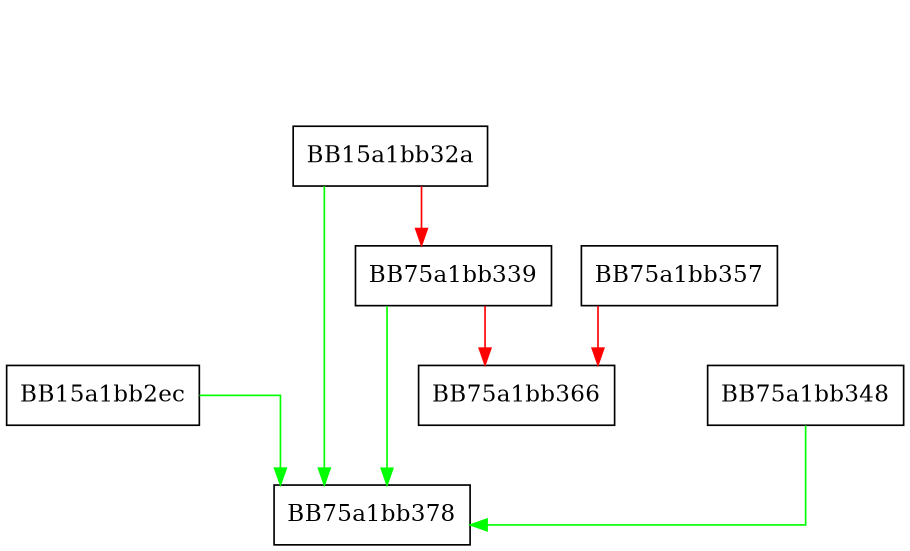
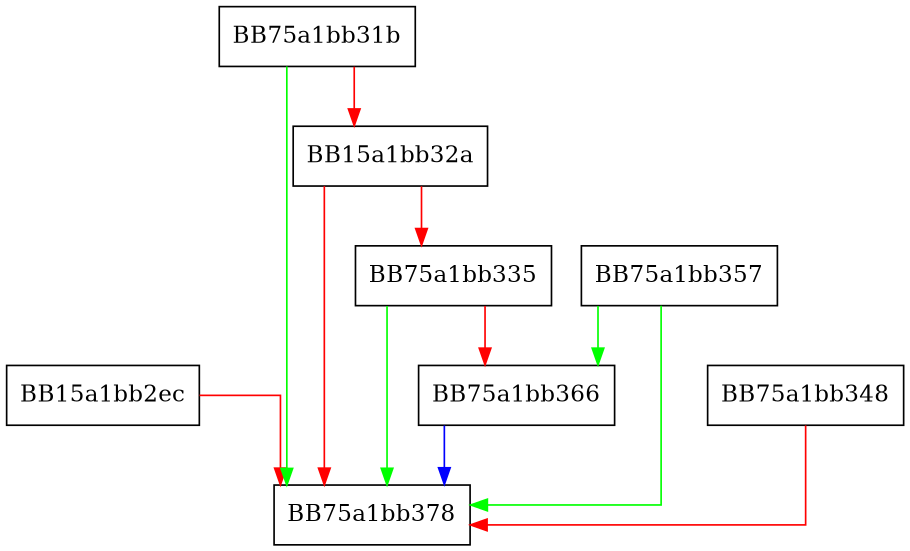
none -> (317, 37)
(453, 276) -> (453, 276)
(324, 327) -> (324, 327)
(598, 327) -> (598, 327)
(276, 395) -> (276, 395)
none -> (444, 447)
none -> (661, 492)
(696, 525) -> (696, 525)
